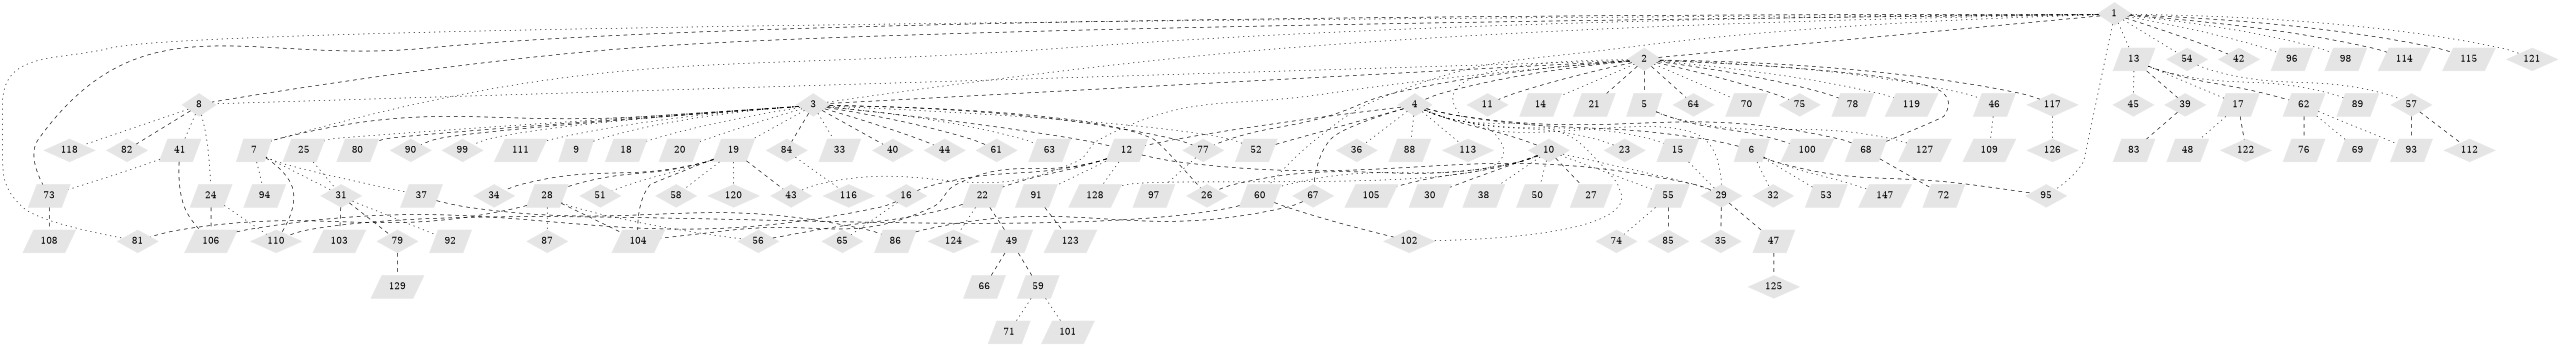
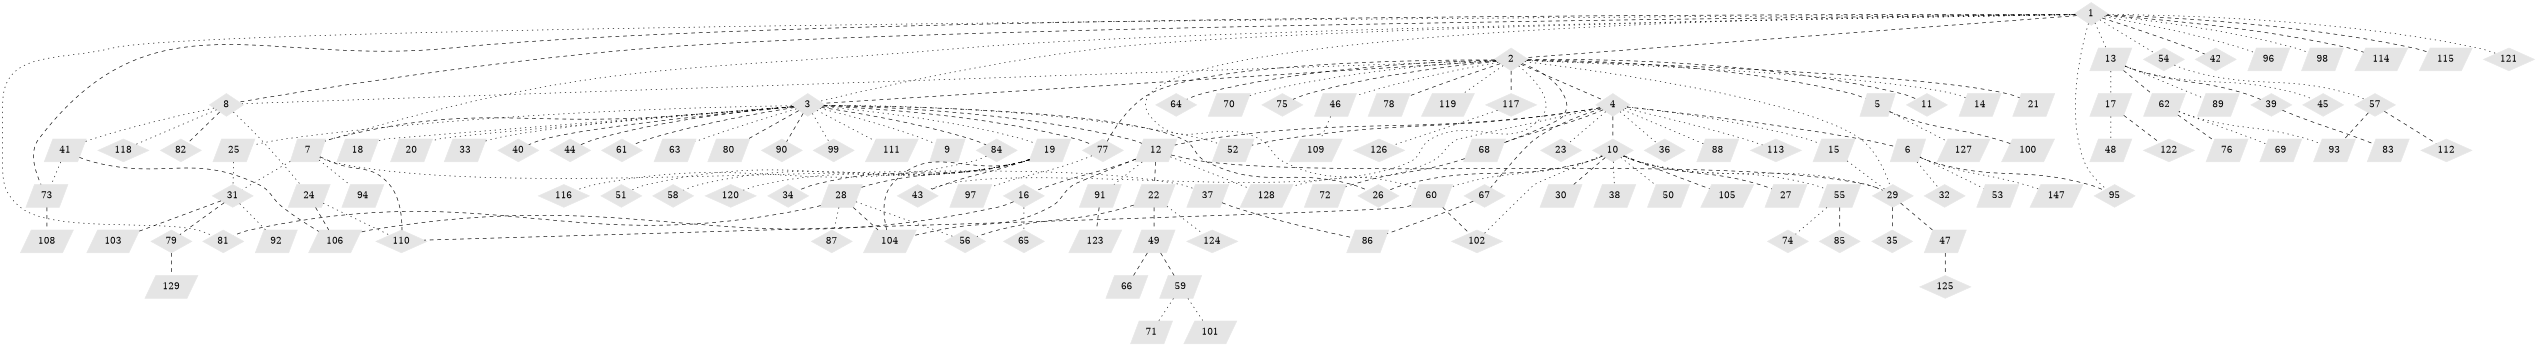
(1617, 183) -> (1536, 184)
